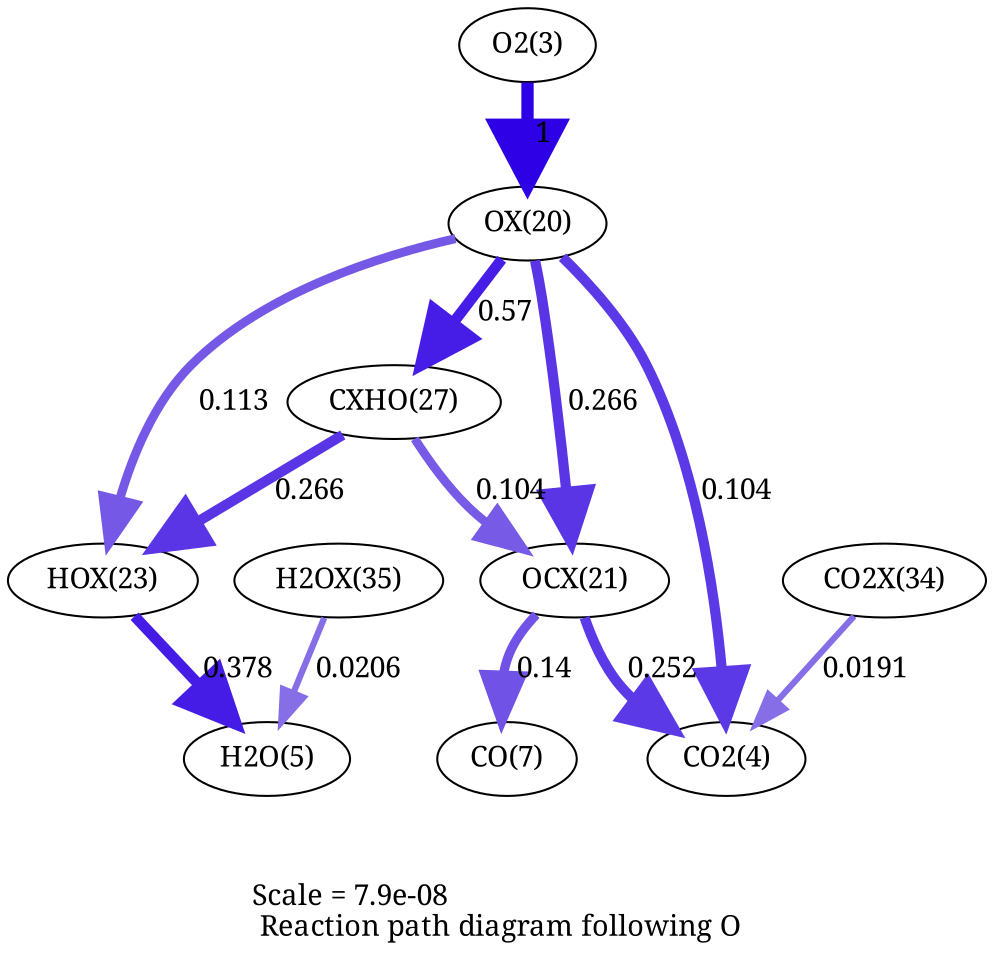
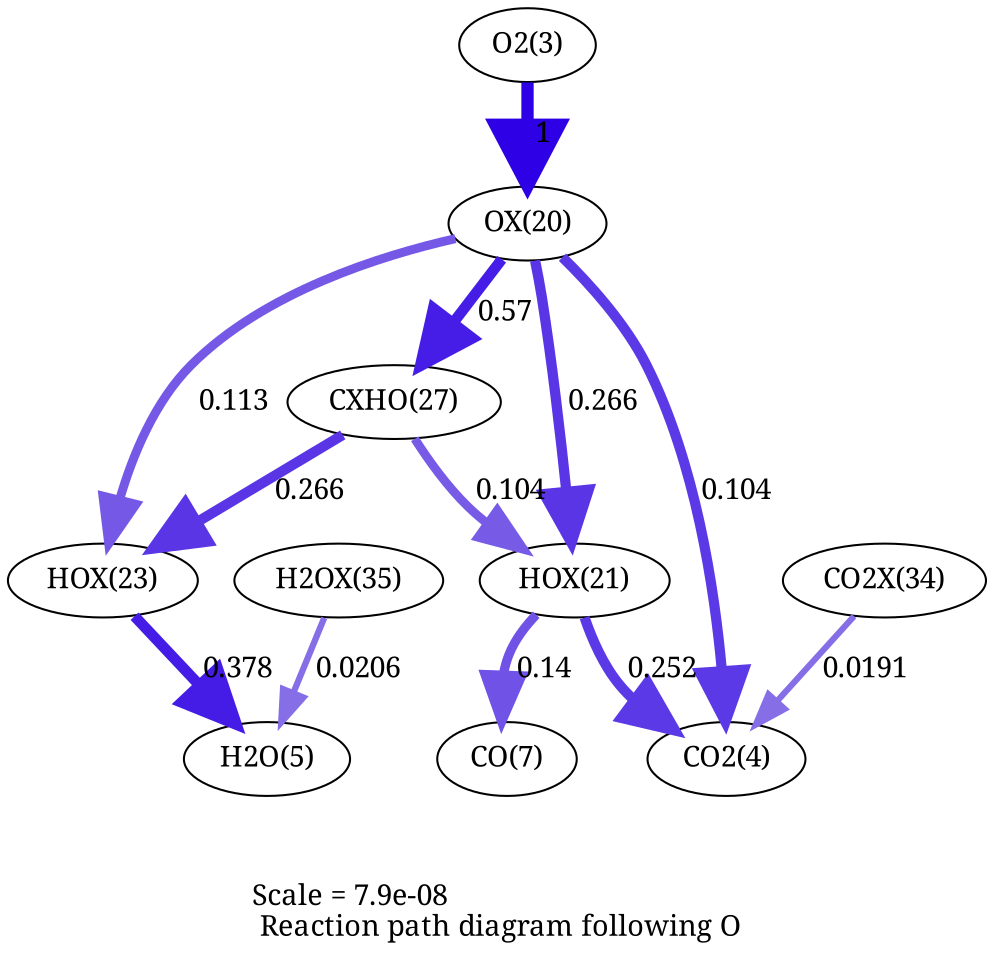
(575, 581) -> (575, 581)
